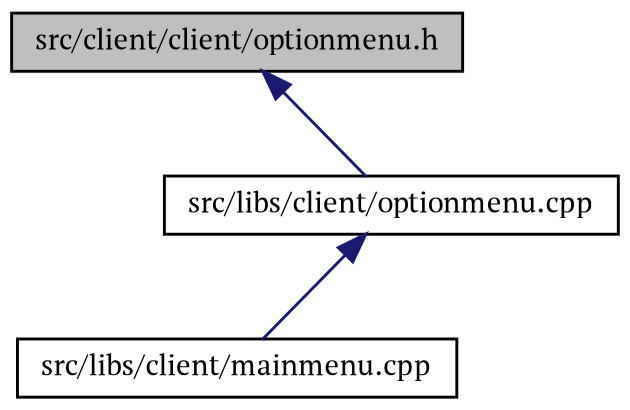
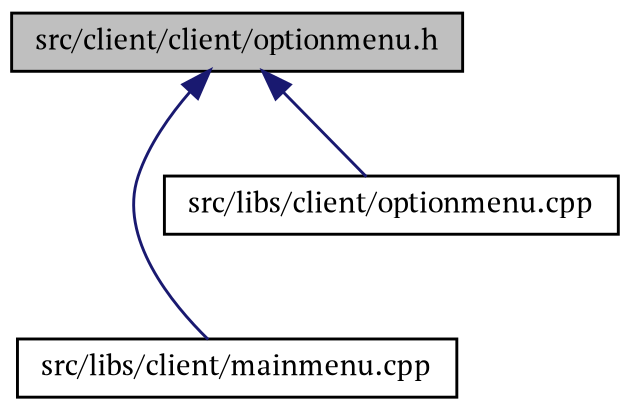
(303, 298) -> (135, 219)
